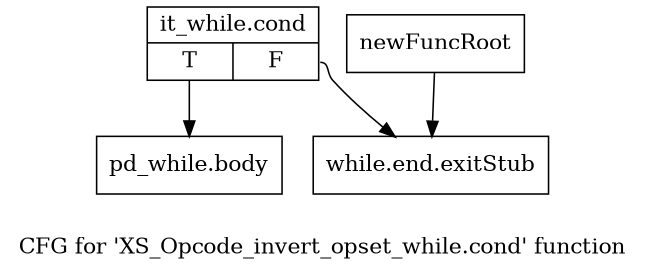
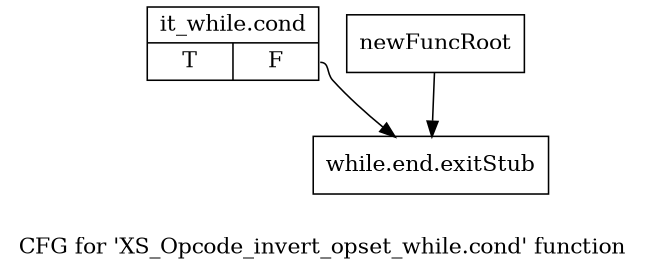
(189, 165) -> none
